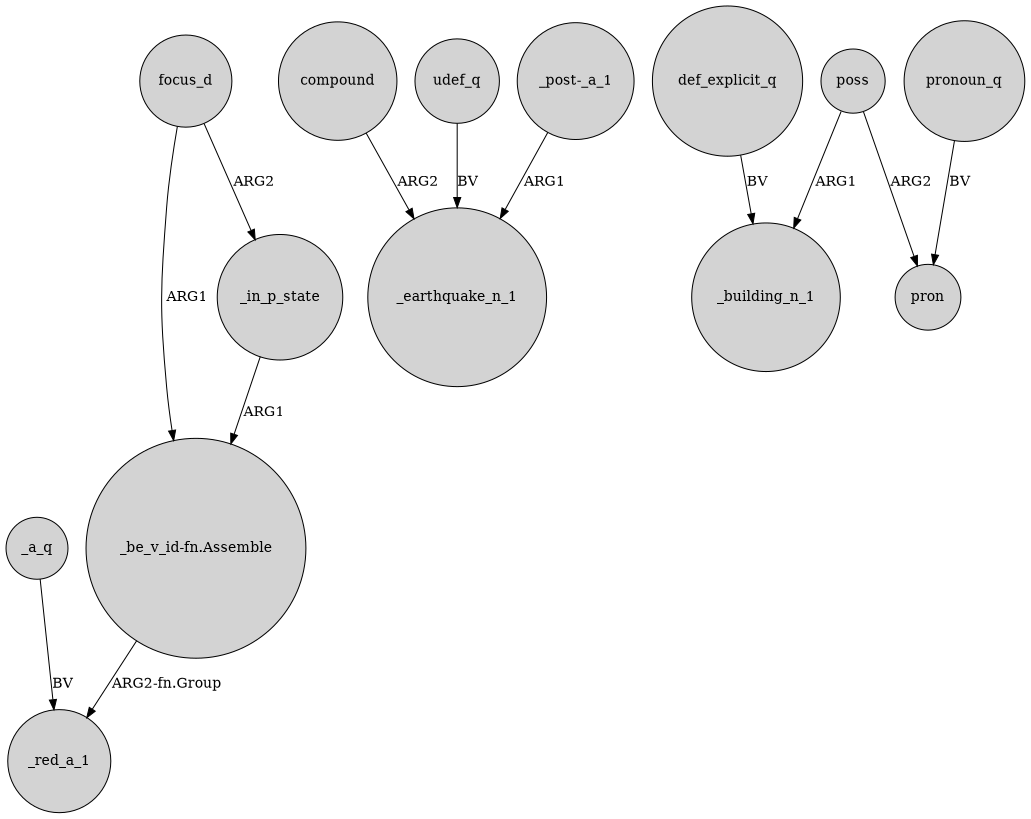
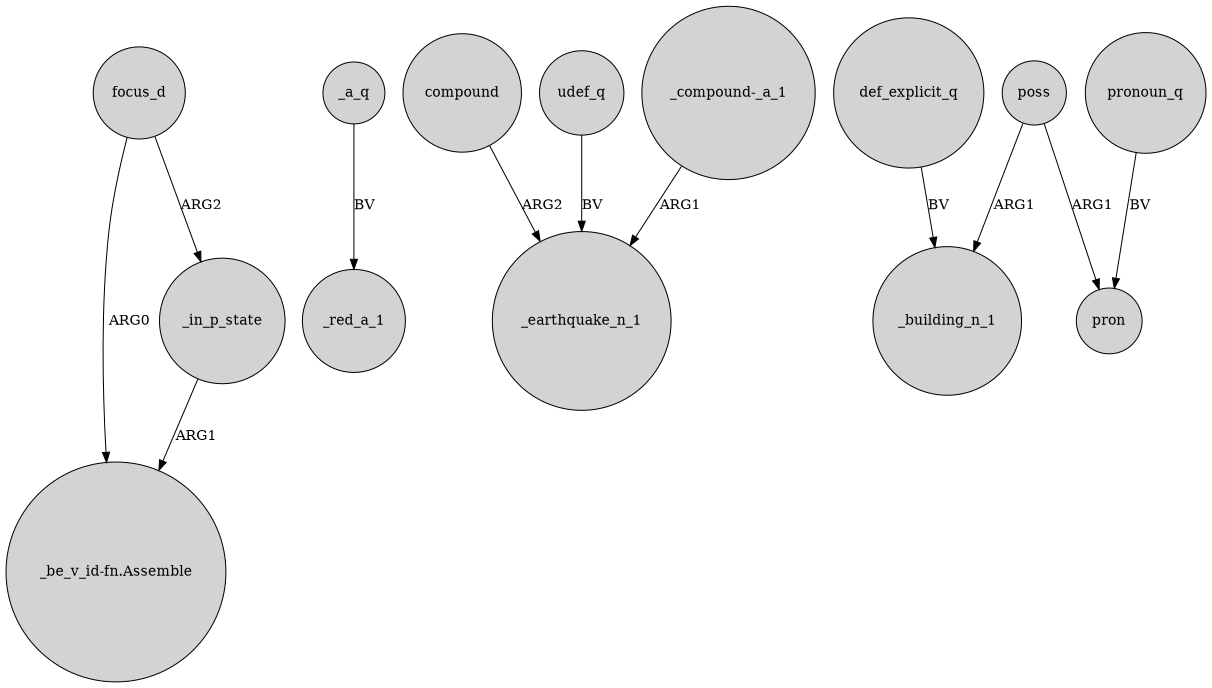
(576, 81) -> (729, 93)
(911, 182) -> (1092, 206)
(187, 297) -> (130, 321)
(114, 675) -> none
